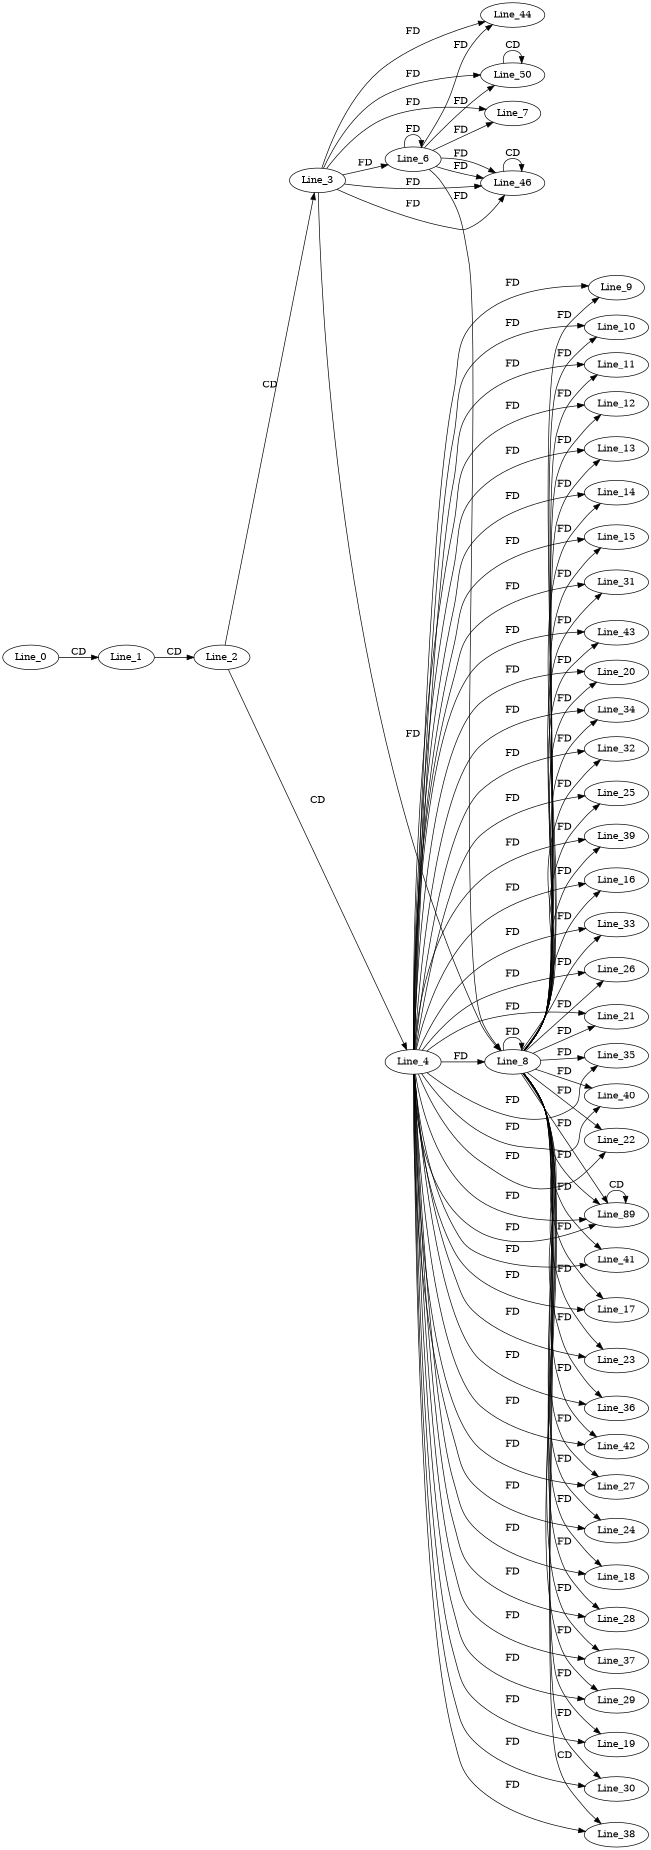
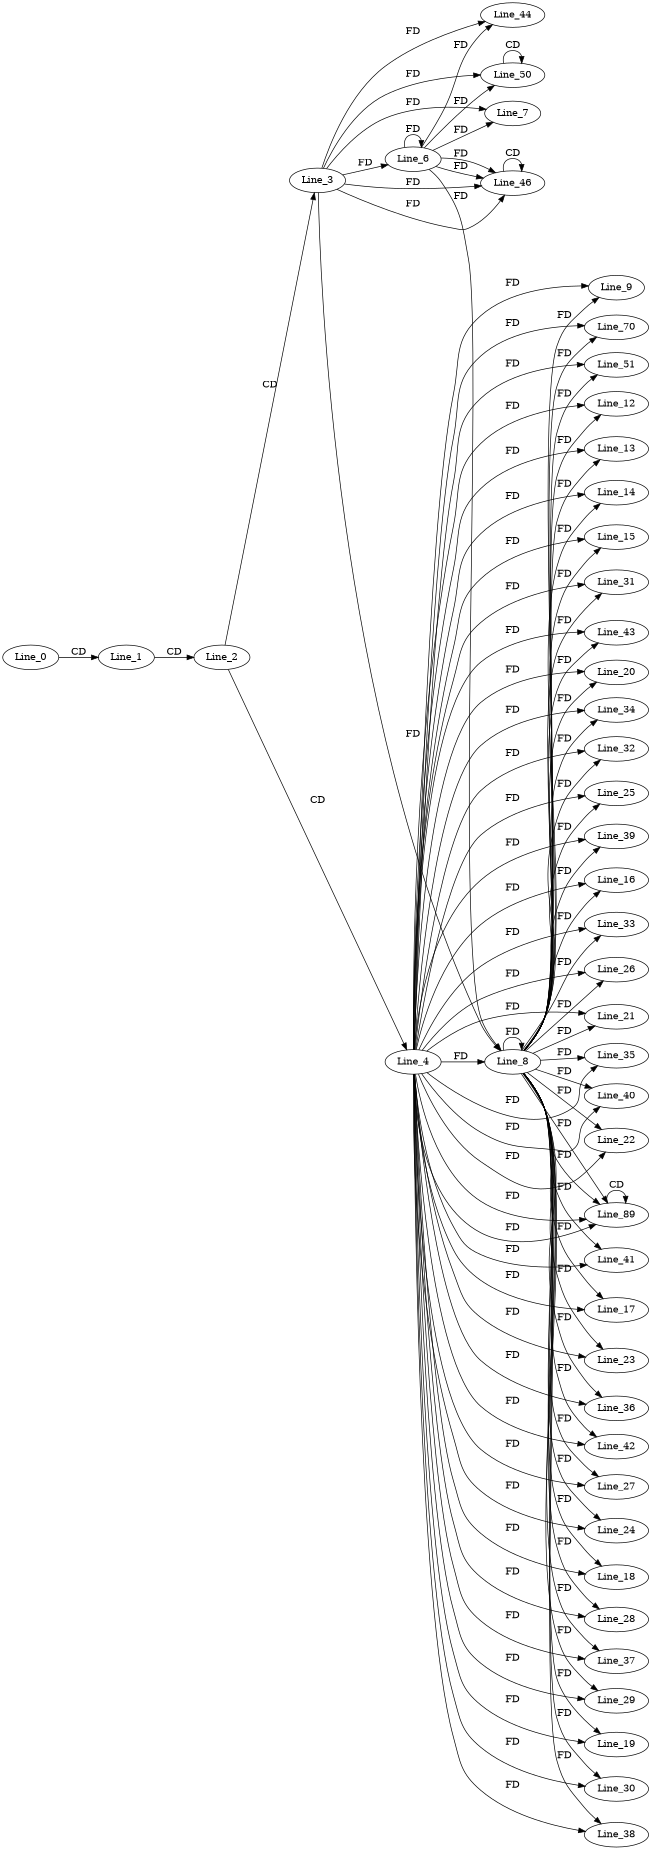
(616, 327) -> (616, 327)
(616, 365) -> (616, 365)
(565, 1756) -> (565, 1756)
